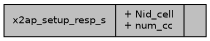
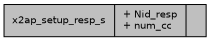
(149, 15) -> (150, 15)
